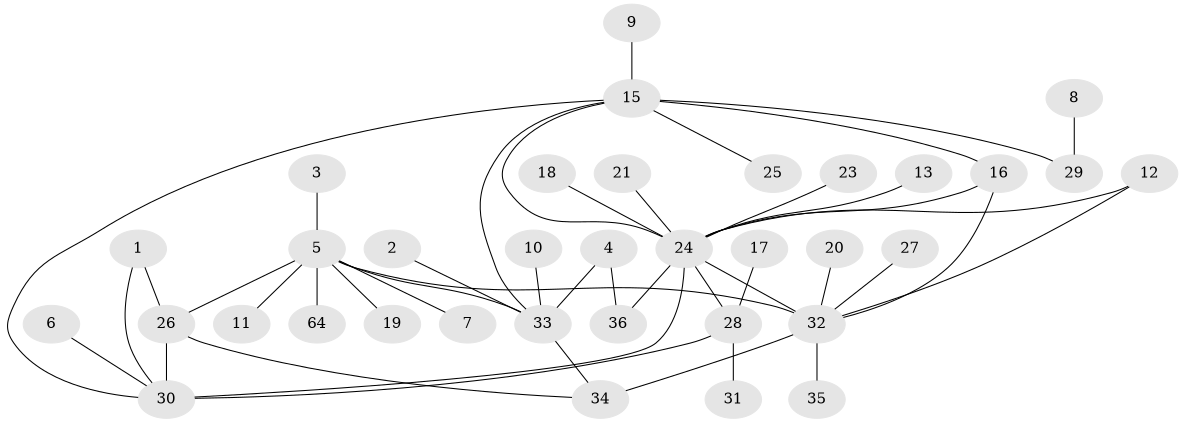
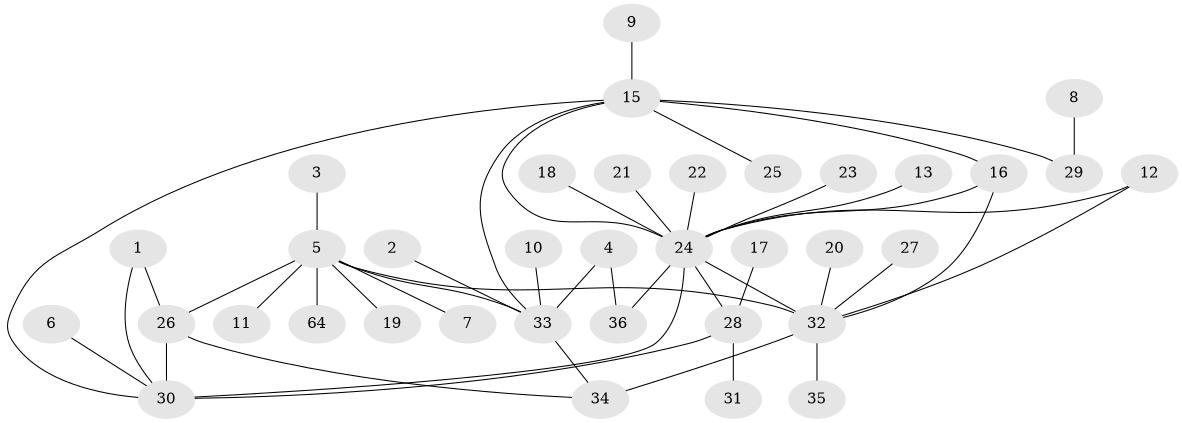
none -> (698, 174)
